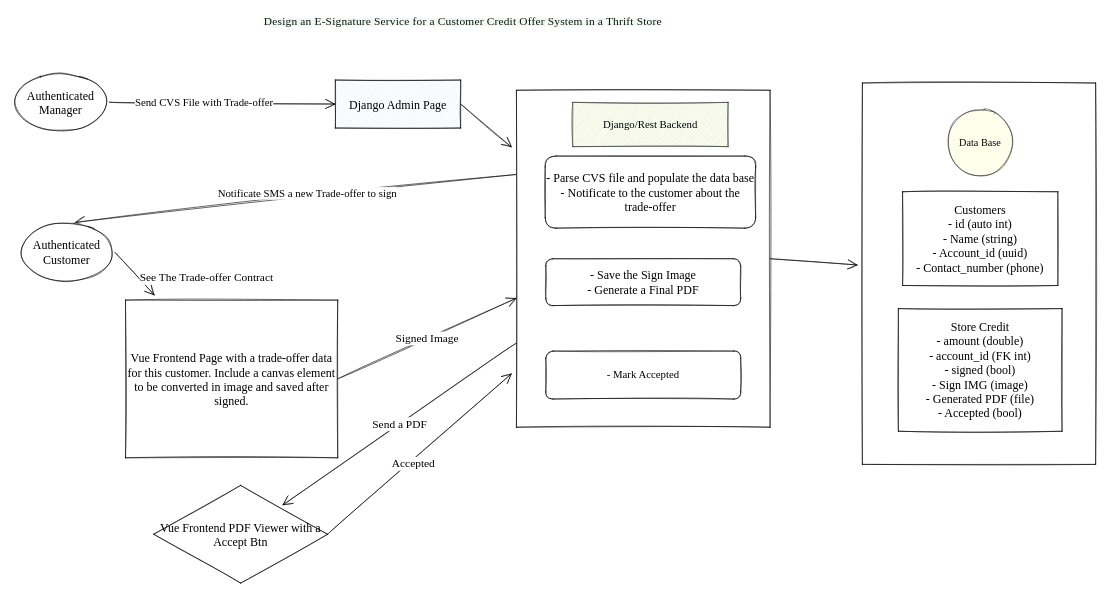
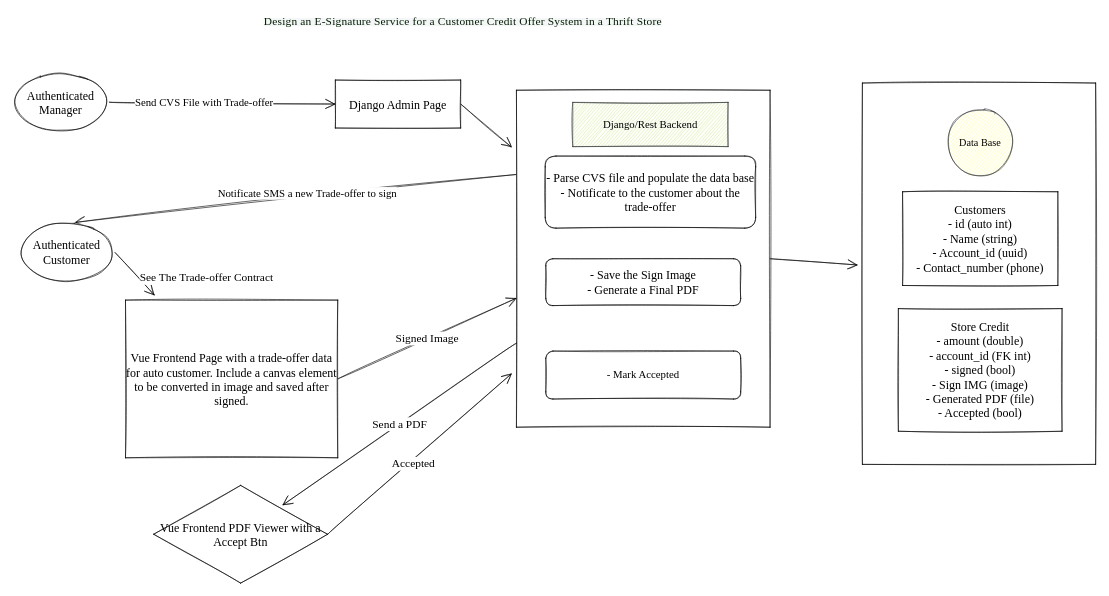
(398, 104) -> (398, 104)
(231, 380) -> (231, 380)
